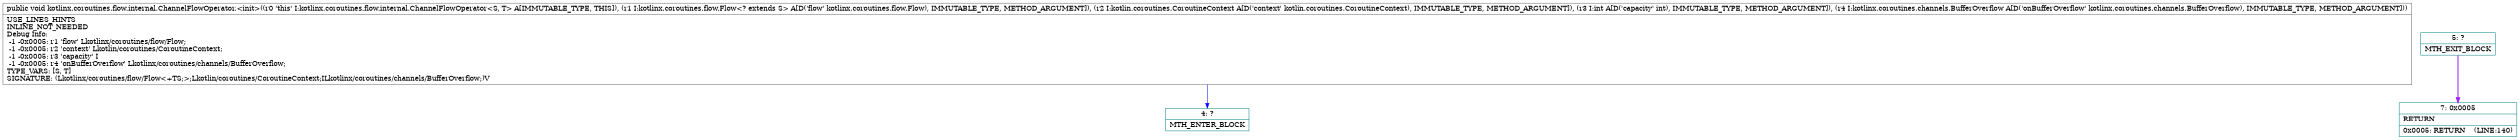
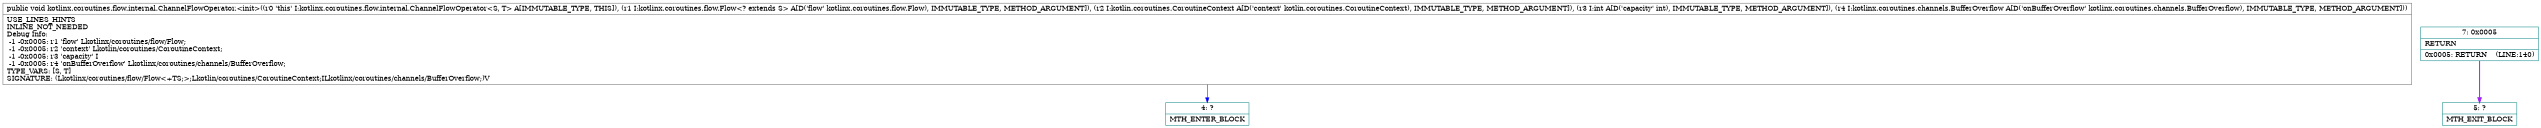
(2458, 76) -> (2480, 79)
